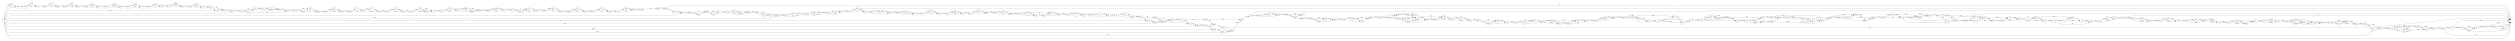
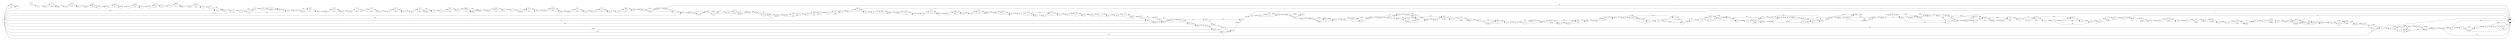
(25, 7) -> none
none -> (650, 11)
